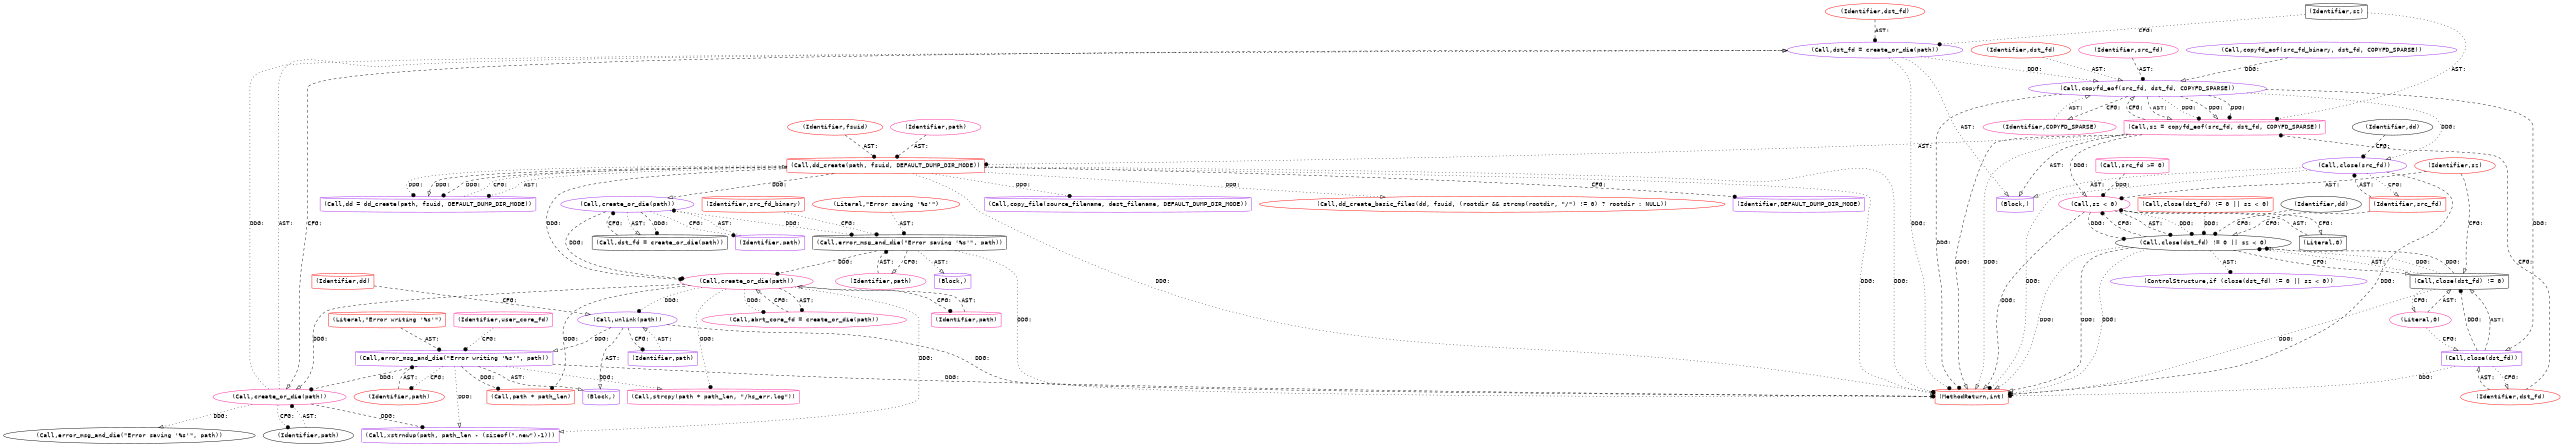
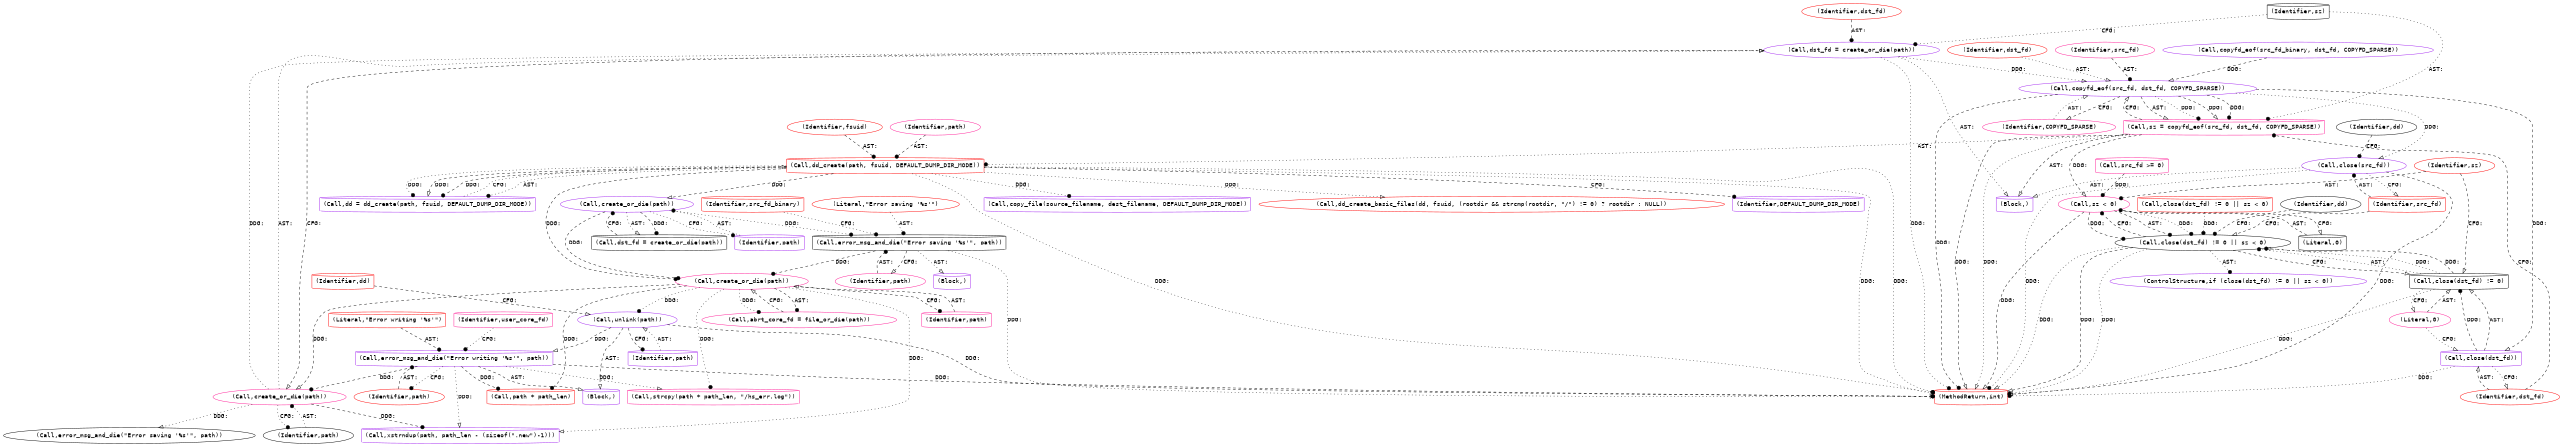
(804, 320) -> (799, 320)
